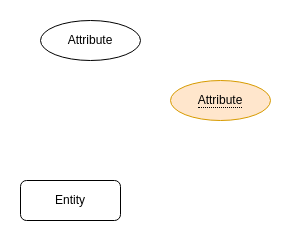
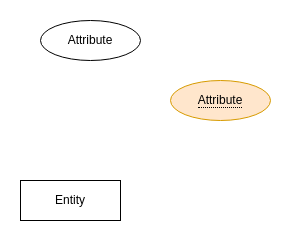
(71, 201) -> (71, 201)
